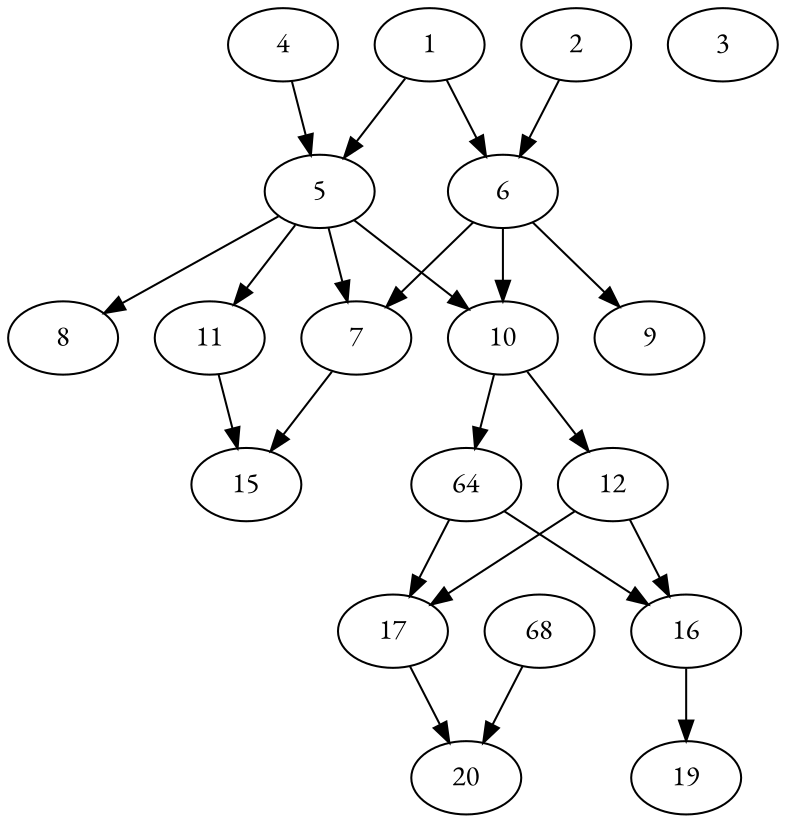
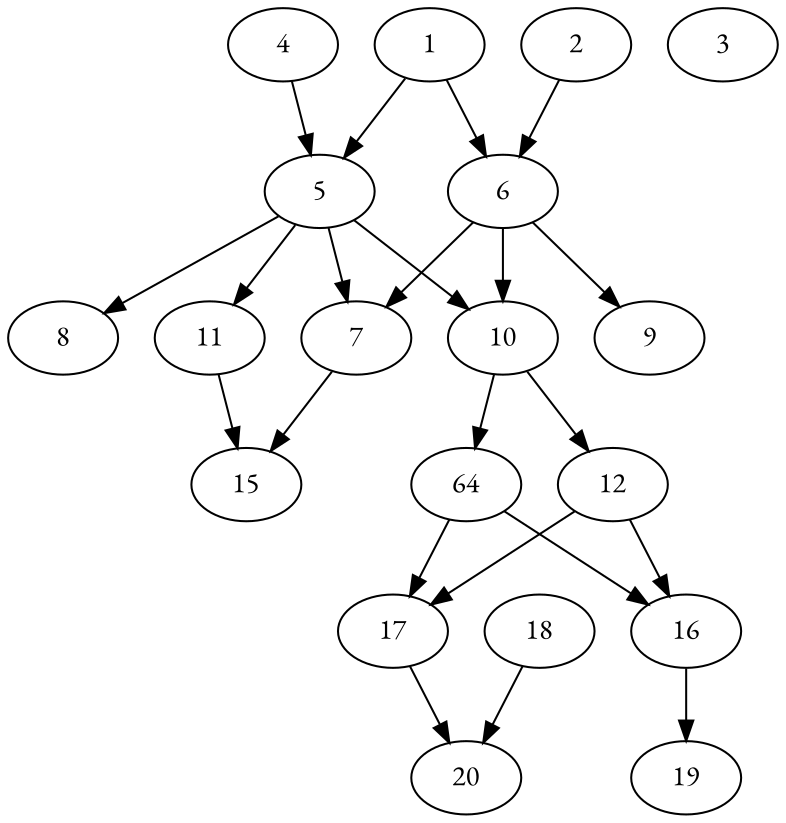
(540, 631) -> (540, 631)
